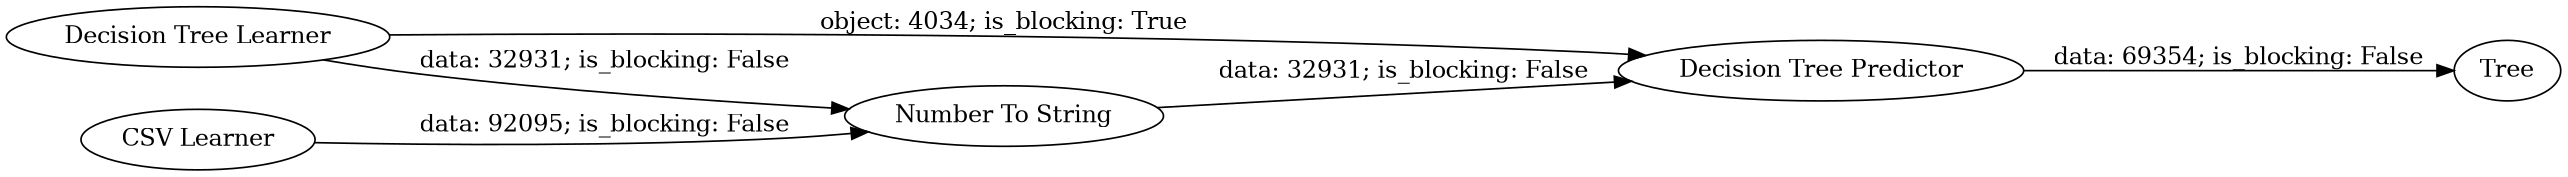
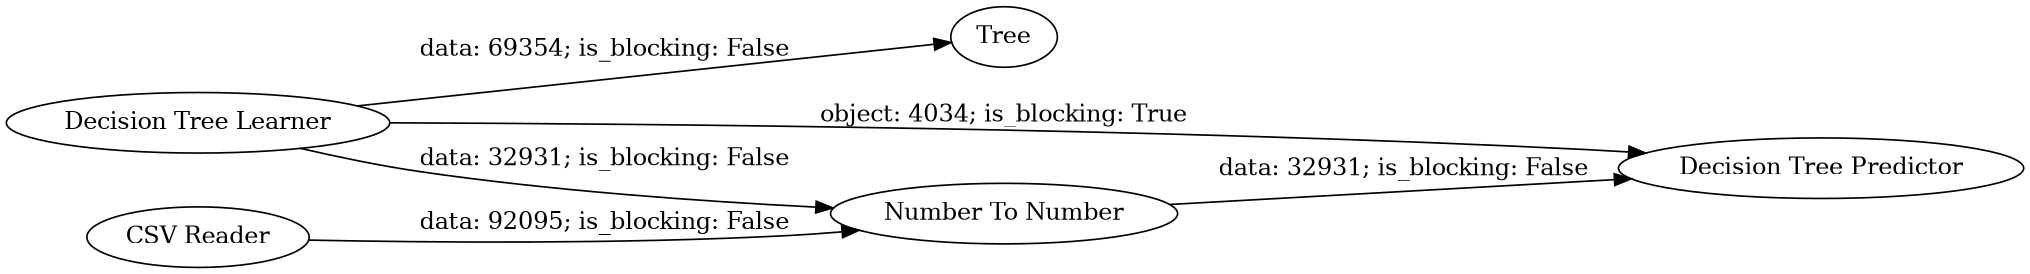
(2230, 71) -> (645, 75)
(1004, 116) -> (1004, 214)
(198, 140) -> (198, 237)
